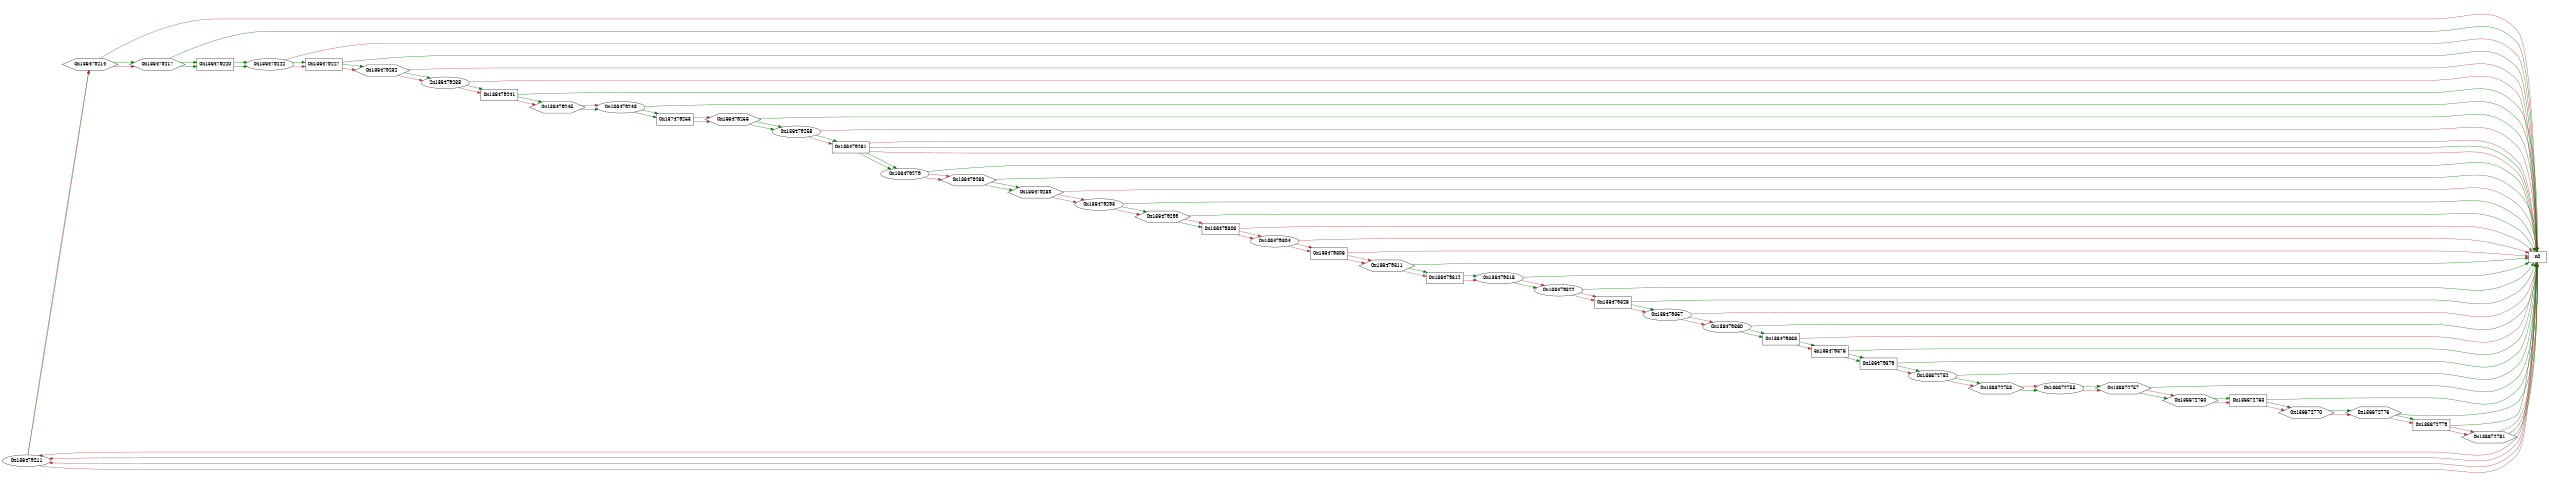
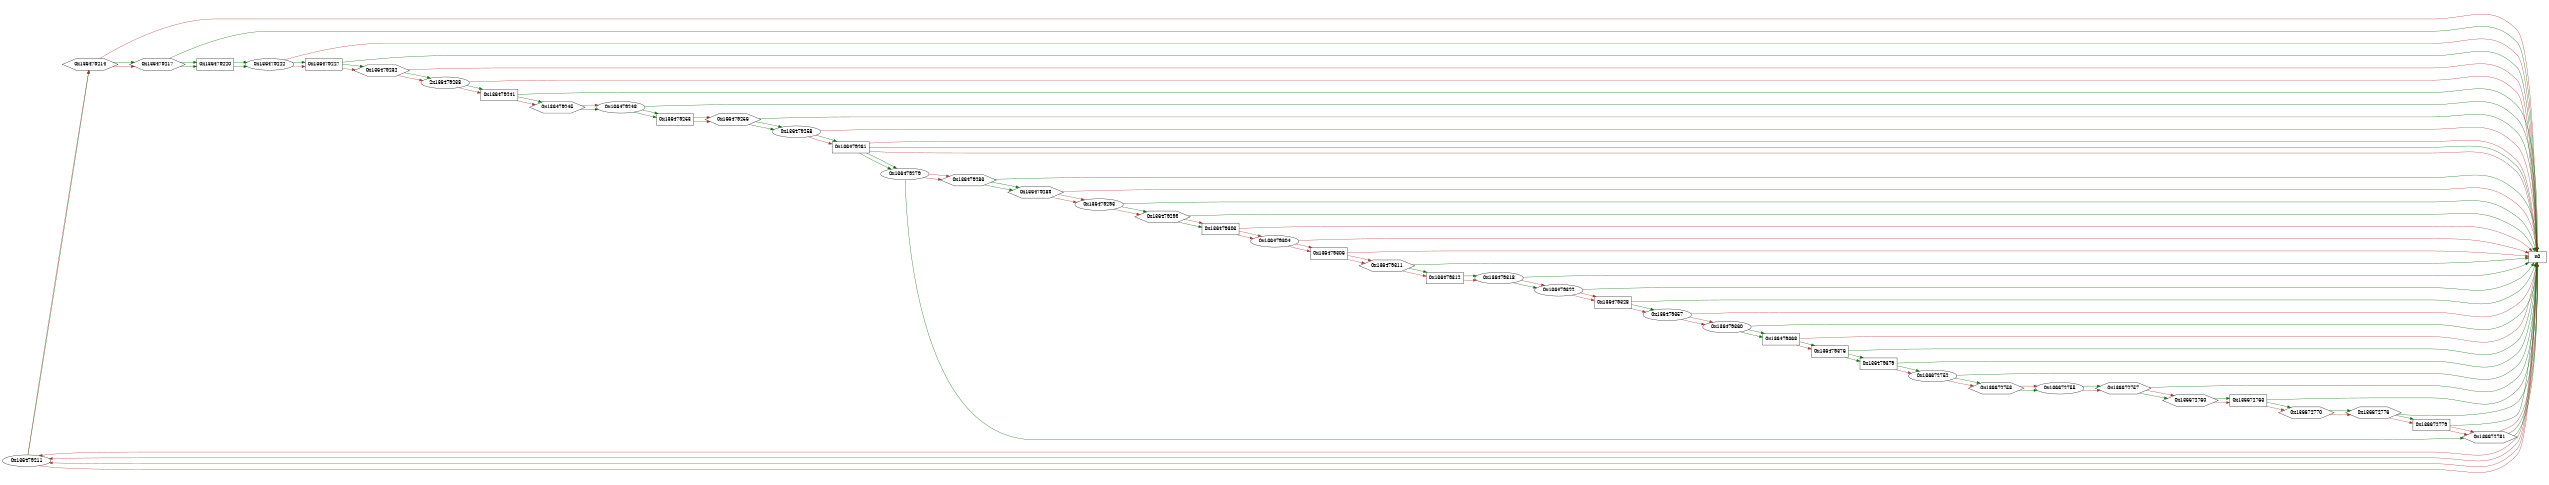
(675, 120) -> (675, 120)
(1760, 165) -> (1589, 440)
(1830, 352) -> (1830, 352)
